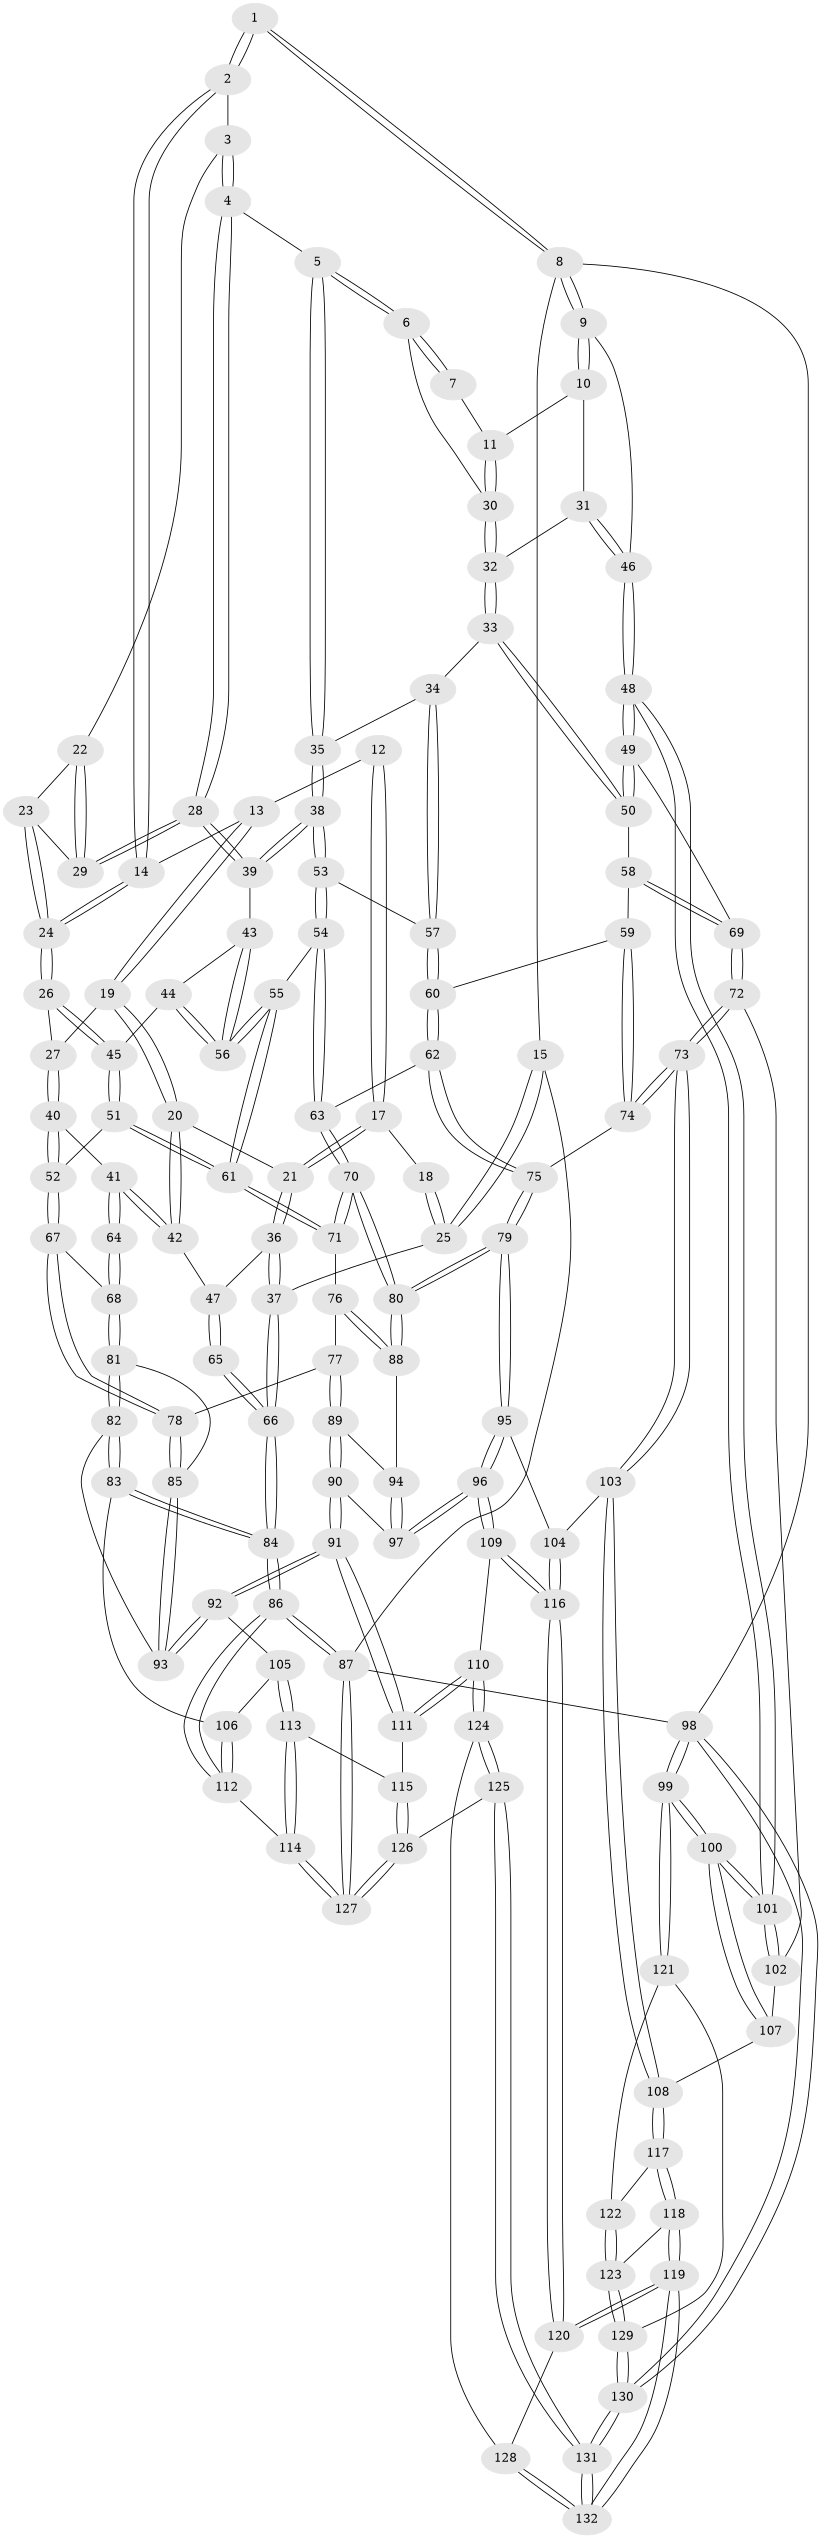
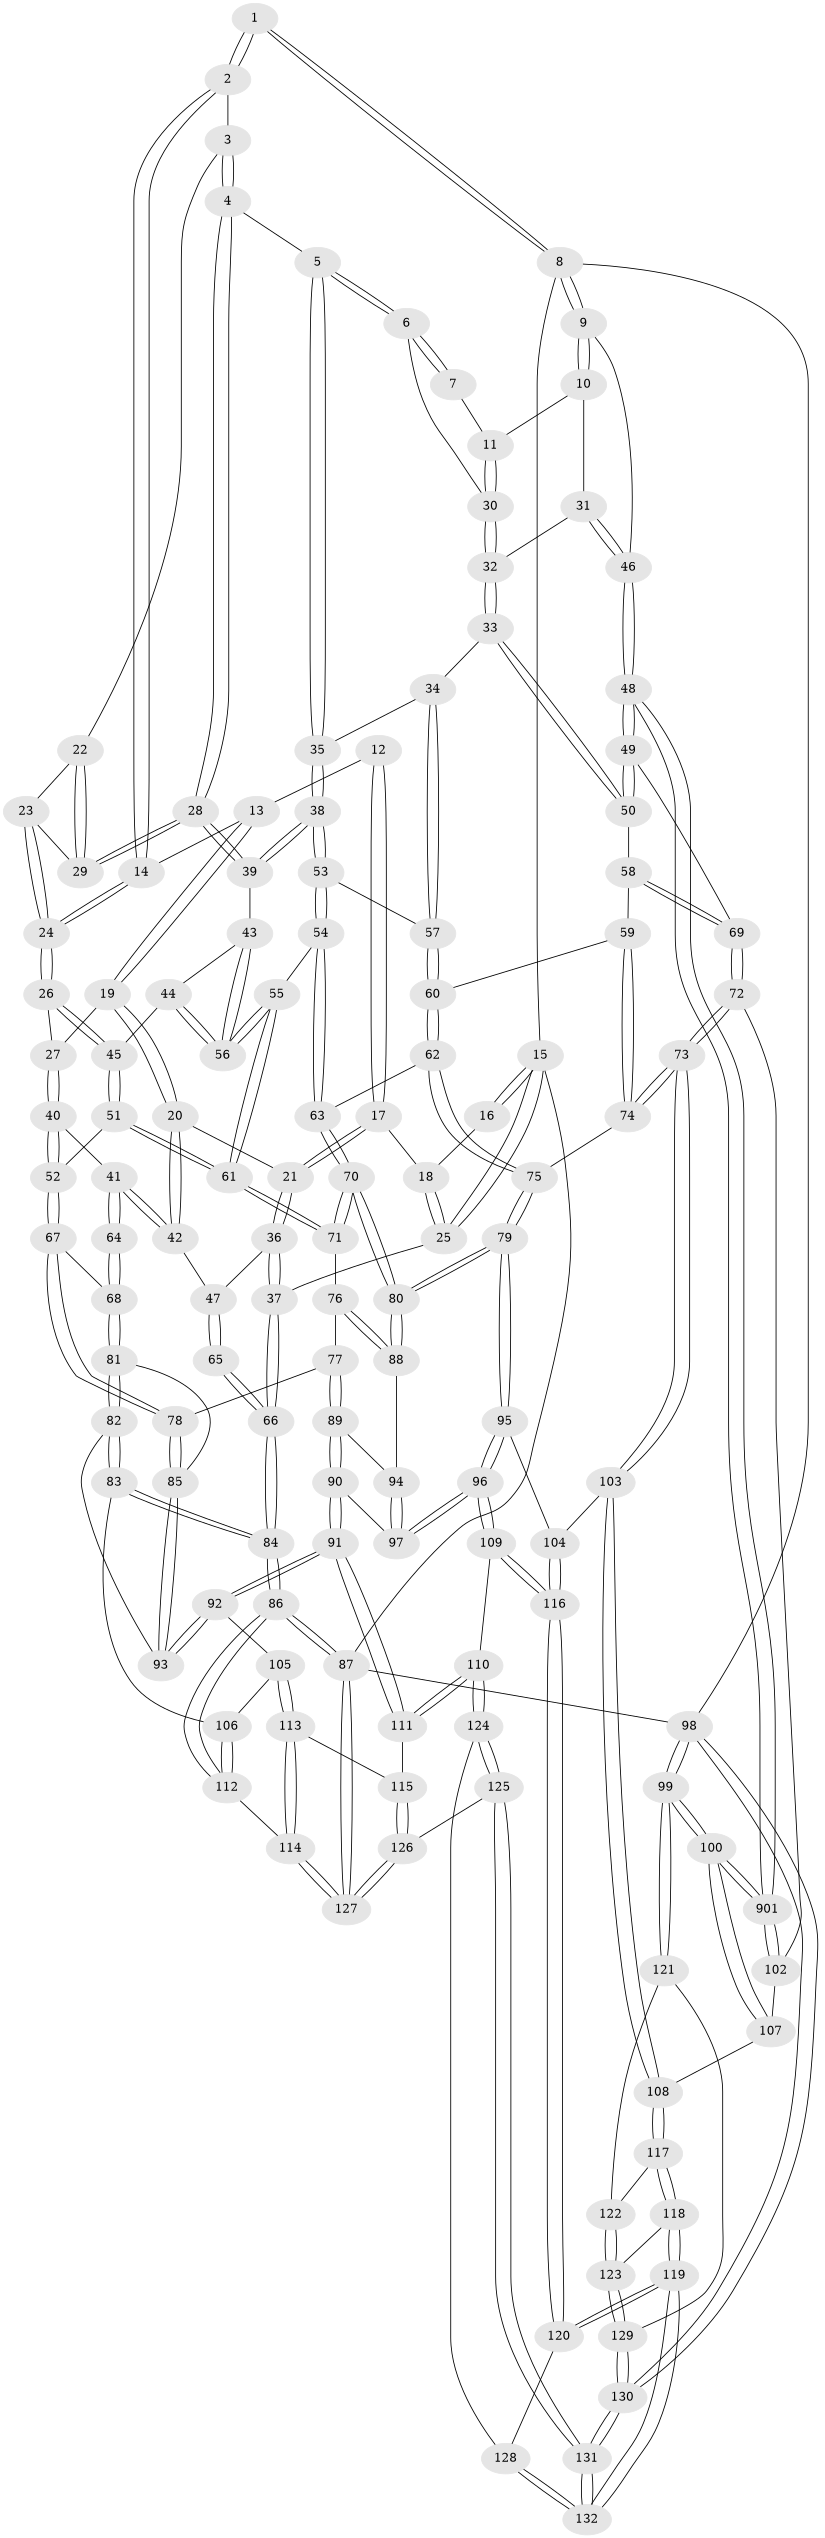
none -> (487, 1117)
(768, 1910) -> (768, 1910)
